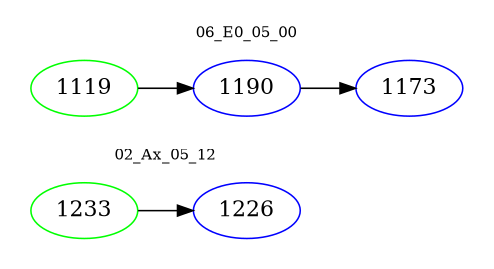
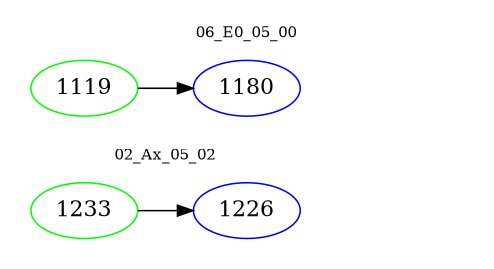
(247, 88) -> (247, 88)
(409, 88) -> none
(166, 156) -> (166, 156)
